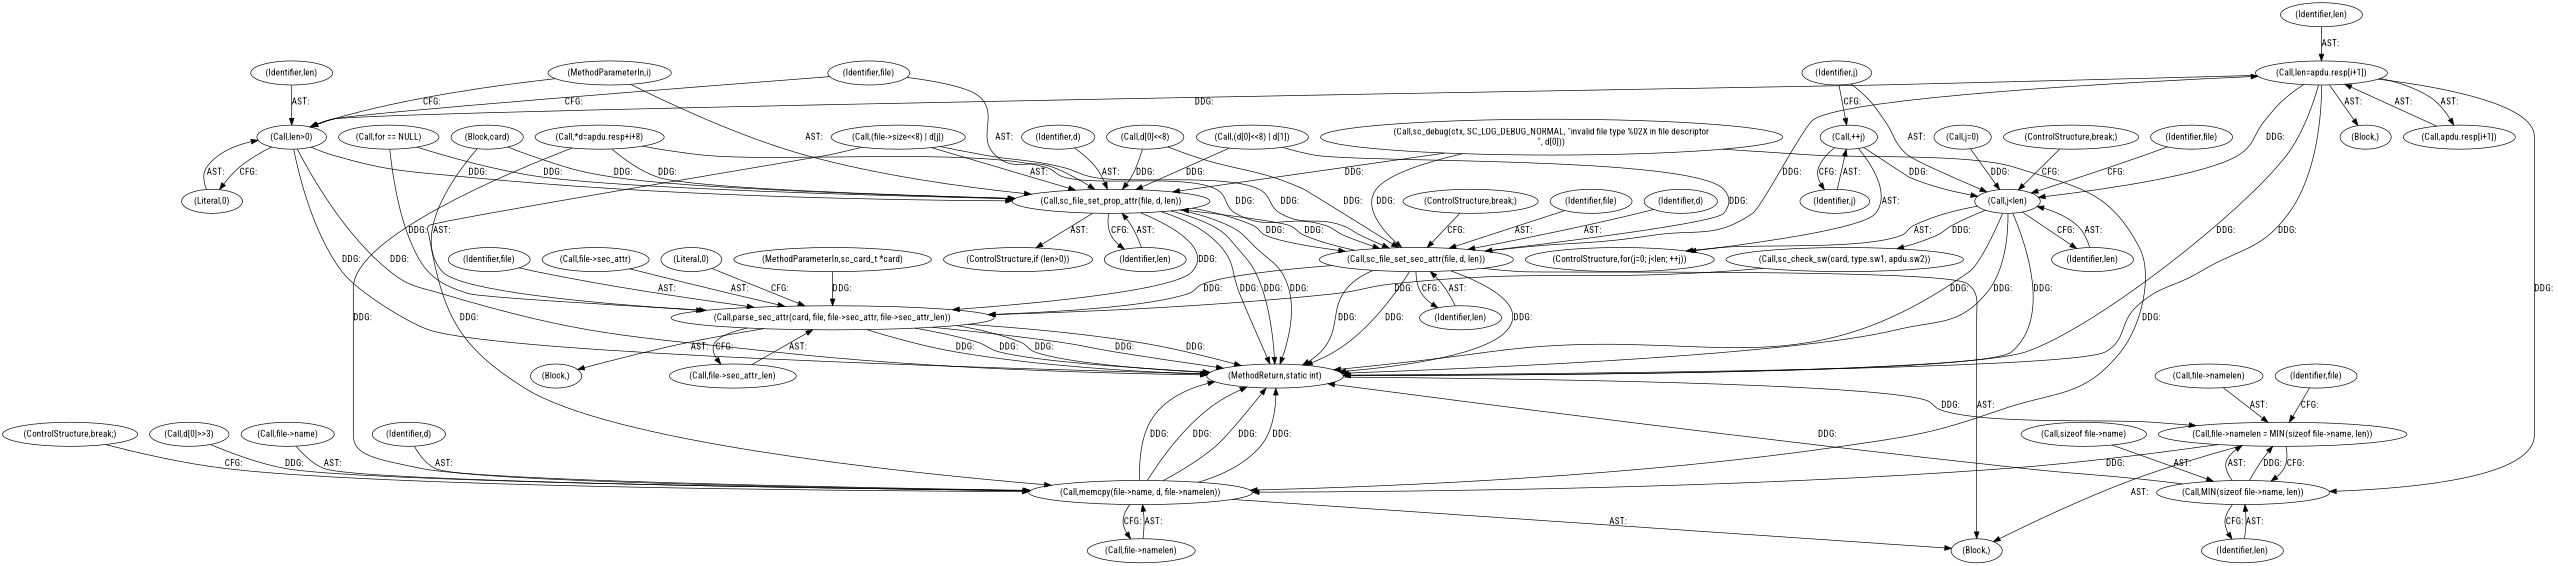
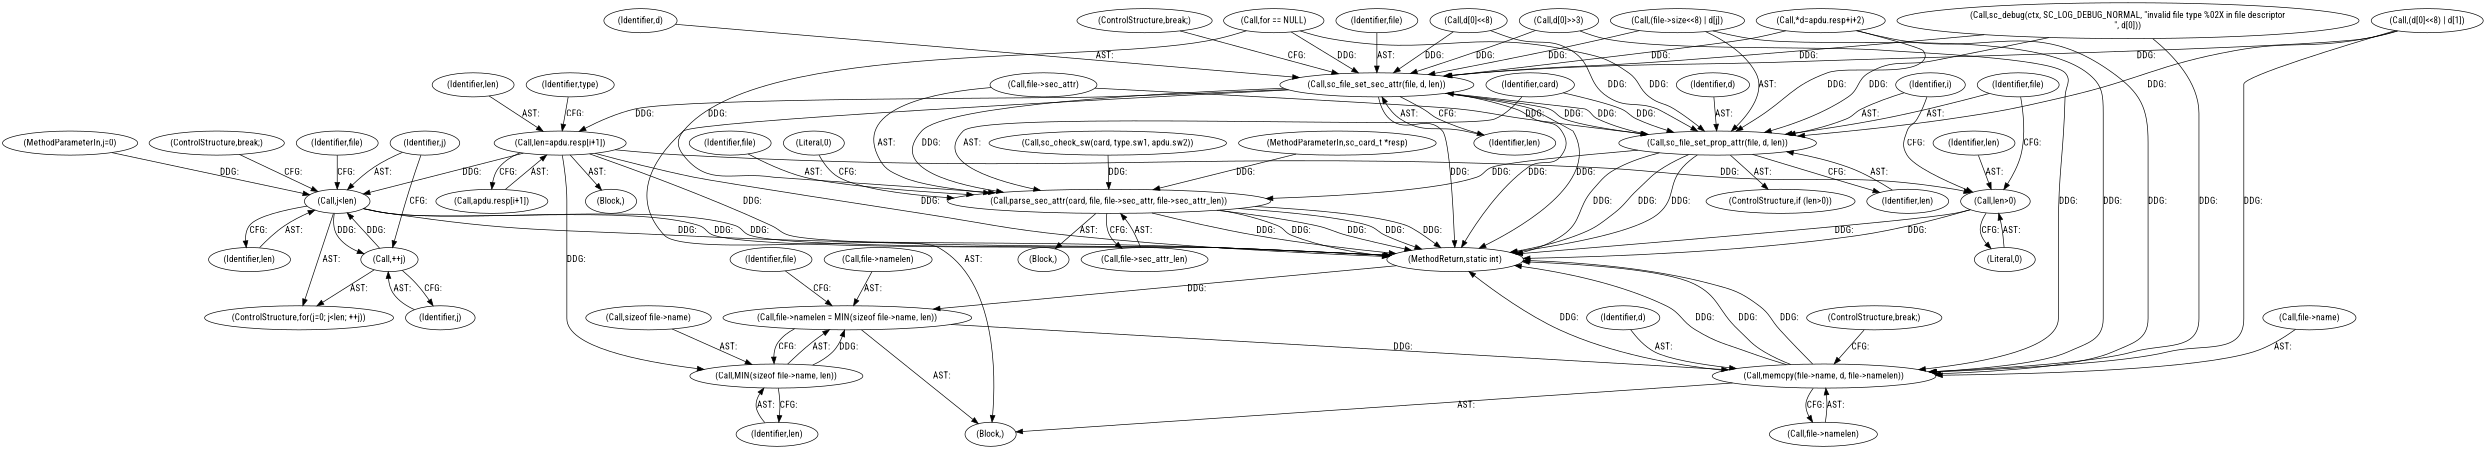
none -> (1322, 51)
none -> (1476, 52)
(610, 73) -> (1930, 85)
none -> (570, 85)
(2451, 102) -> (509, 172)
(487, 137) -> (1530, 85)
(600, 137) -> (1821, 21)
(1963, 137) -> (70, 143)
(656, 191) -> (1369, 103)
(1945, 230) -> (338, 237)
(833, 260) -> (1337, 143)
none -> (2244, 283)
(1758, 438) -> none
